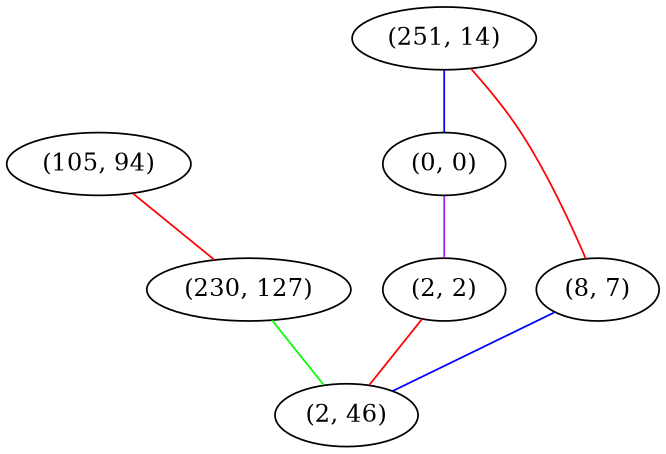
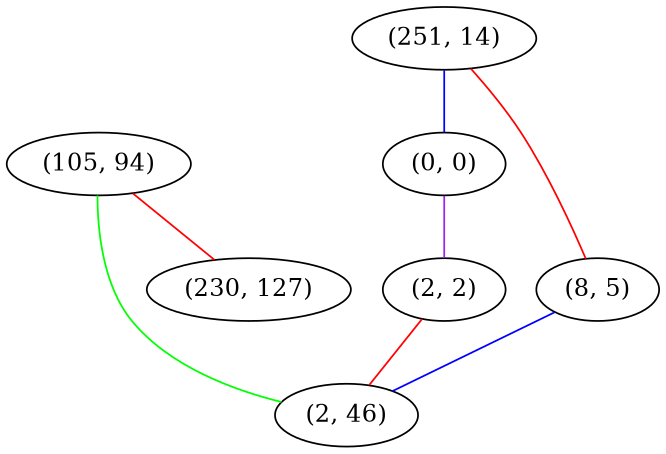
(598, 290) -> (598, 290)
(298, 352) -> (146, 336)
